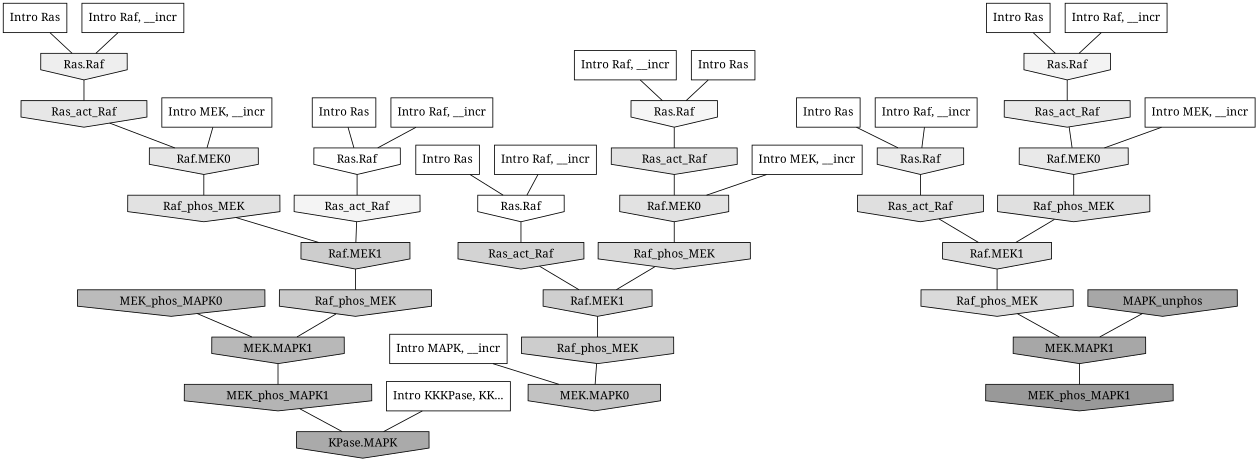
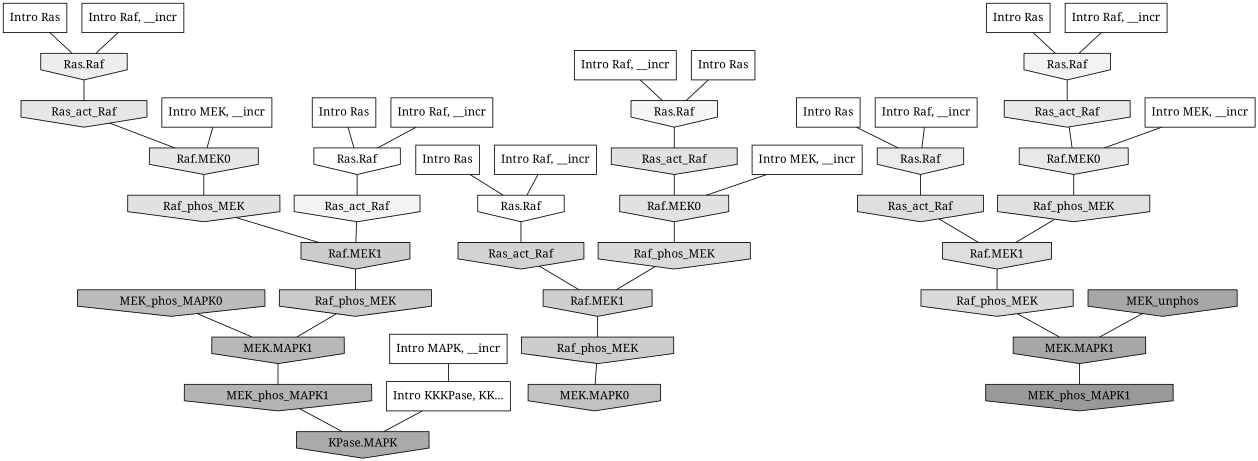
(1163, 302) -> (1163, 302)
(526, 374) -> (448, 373)
